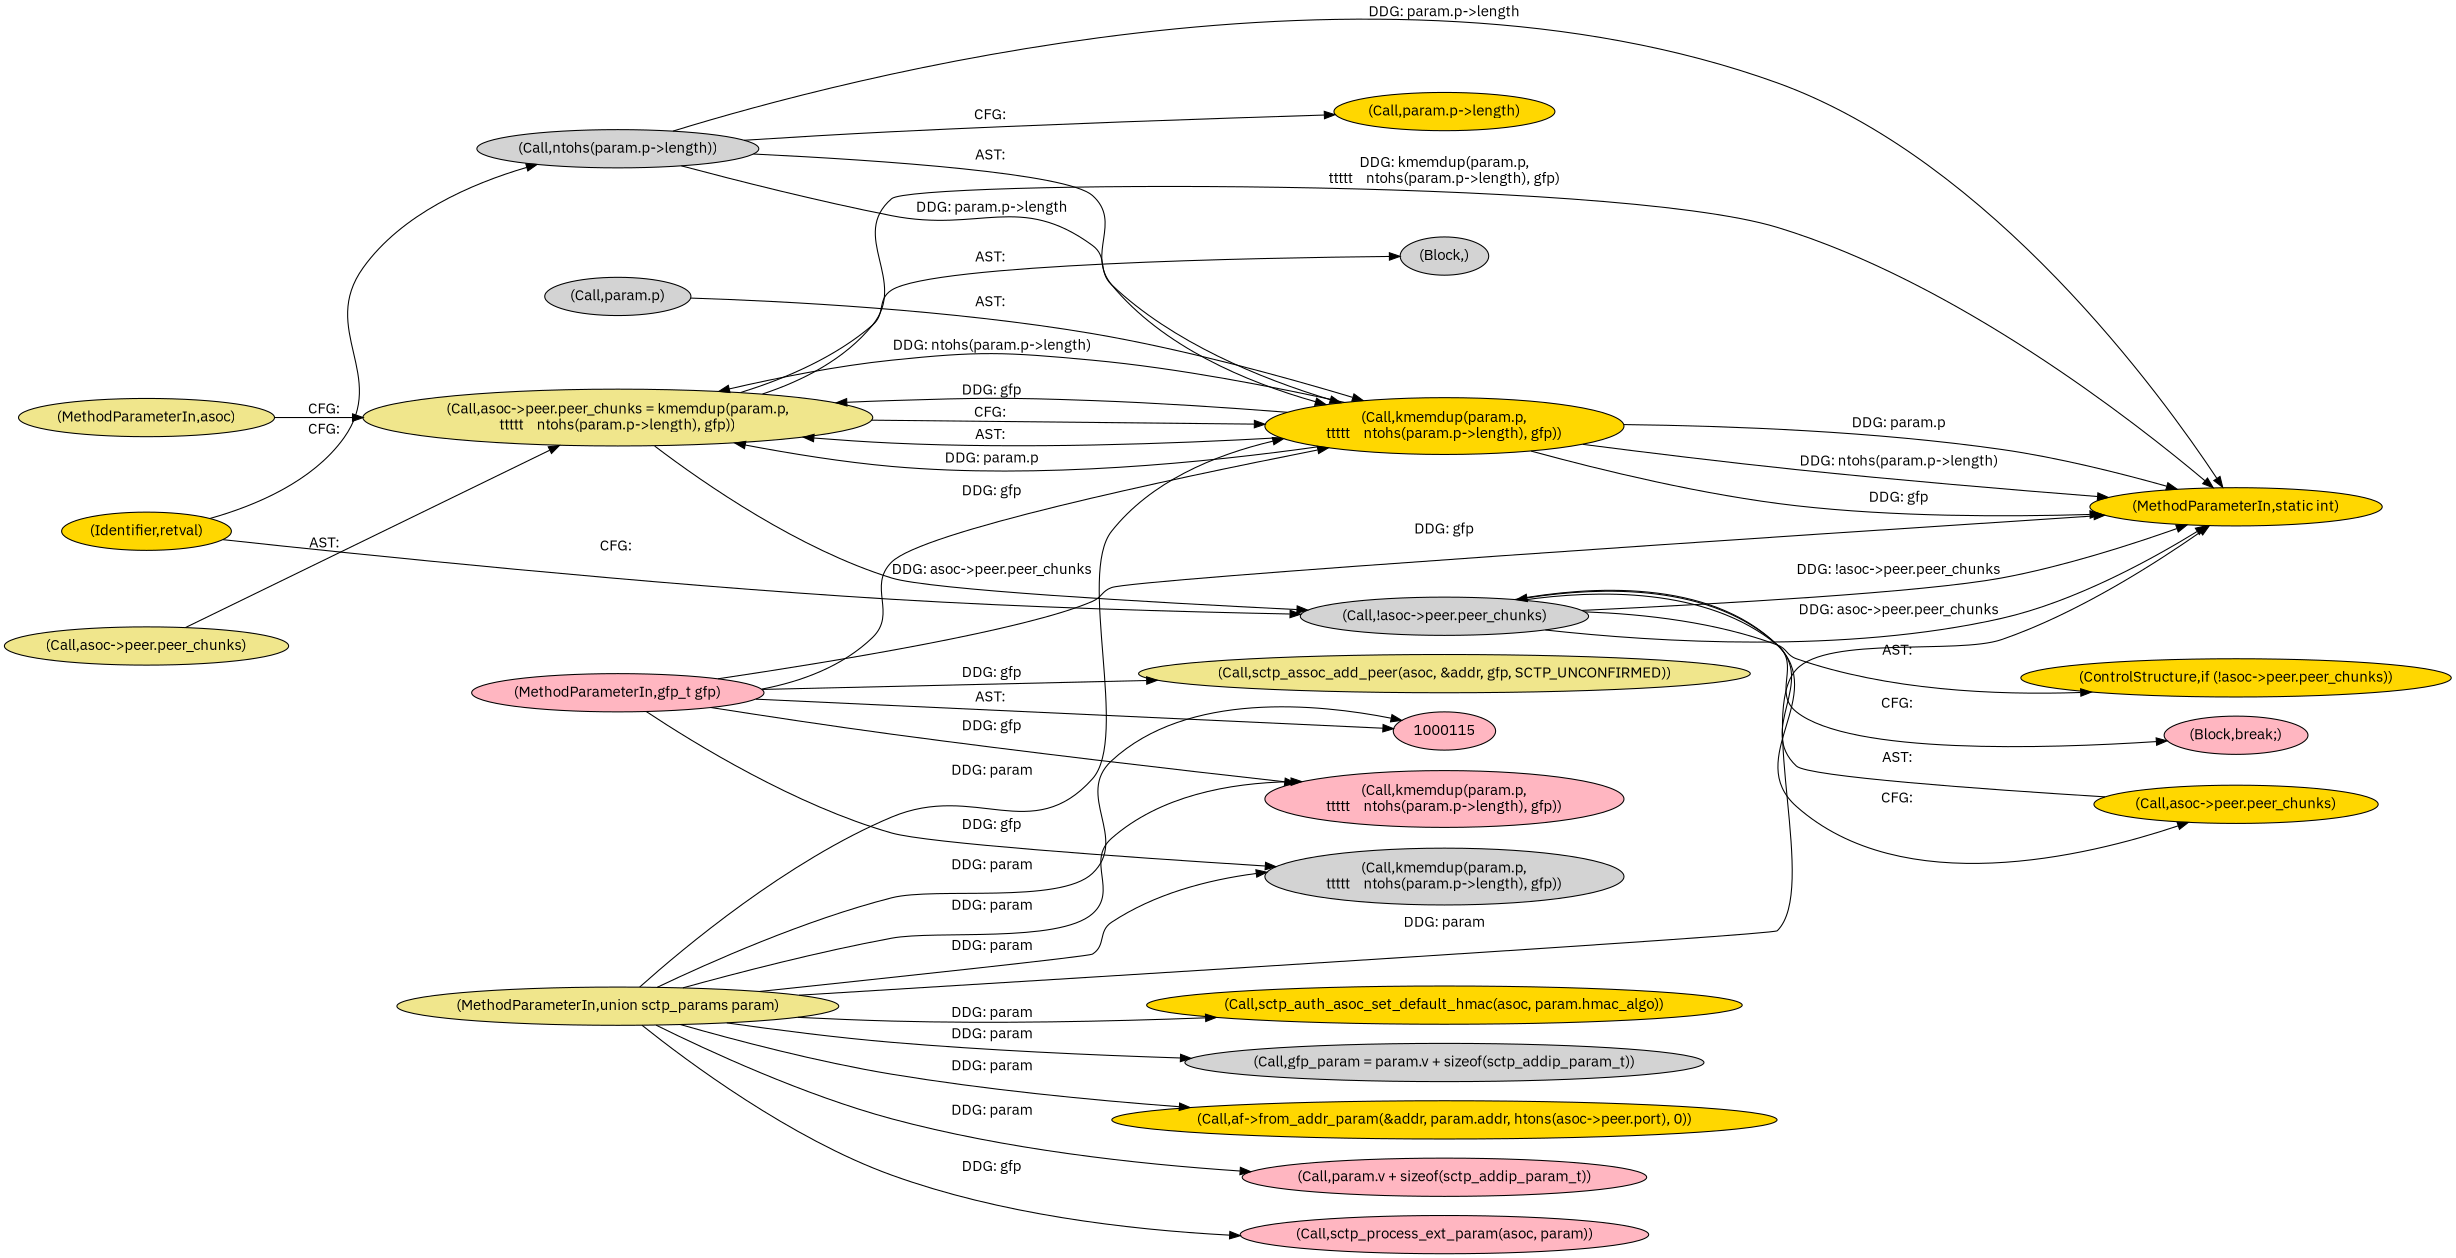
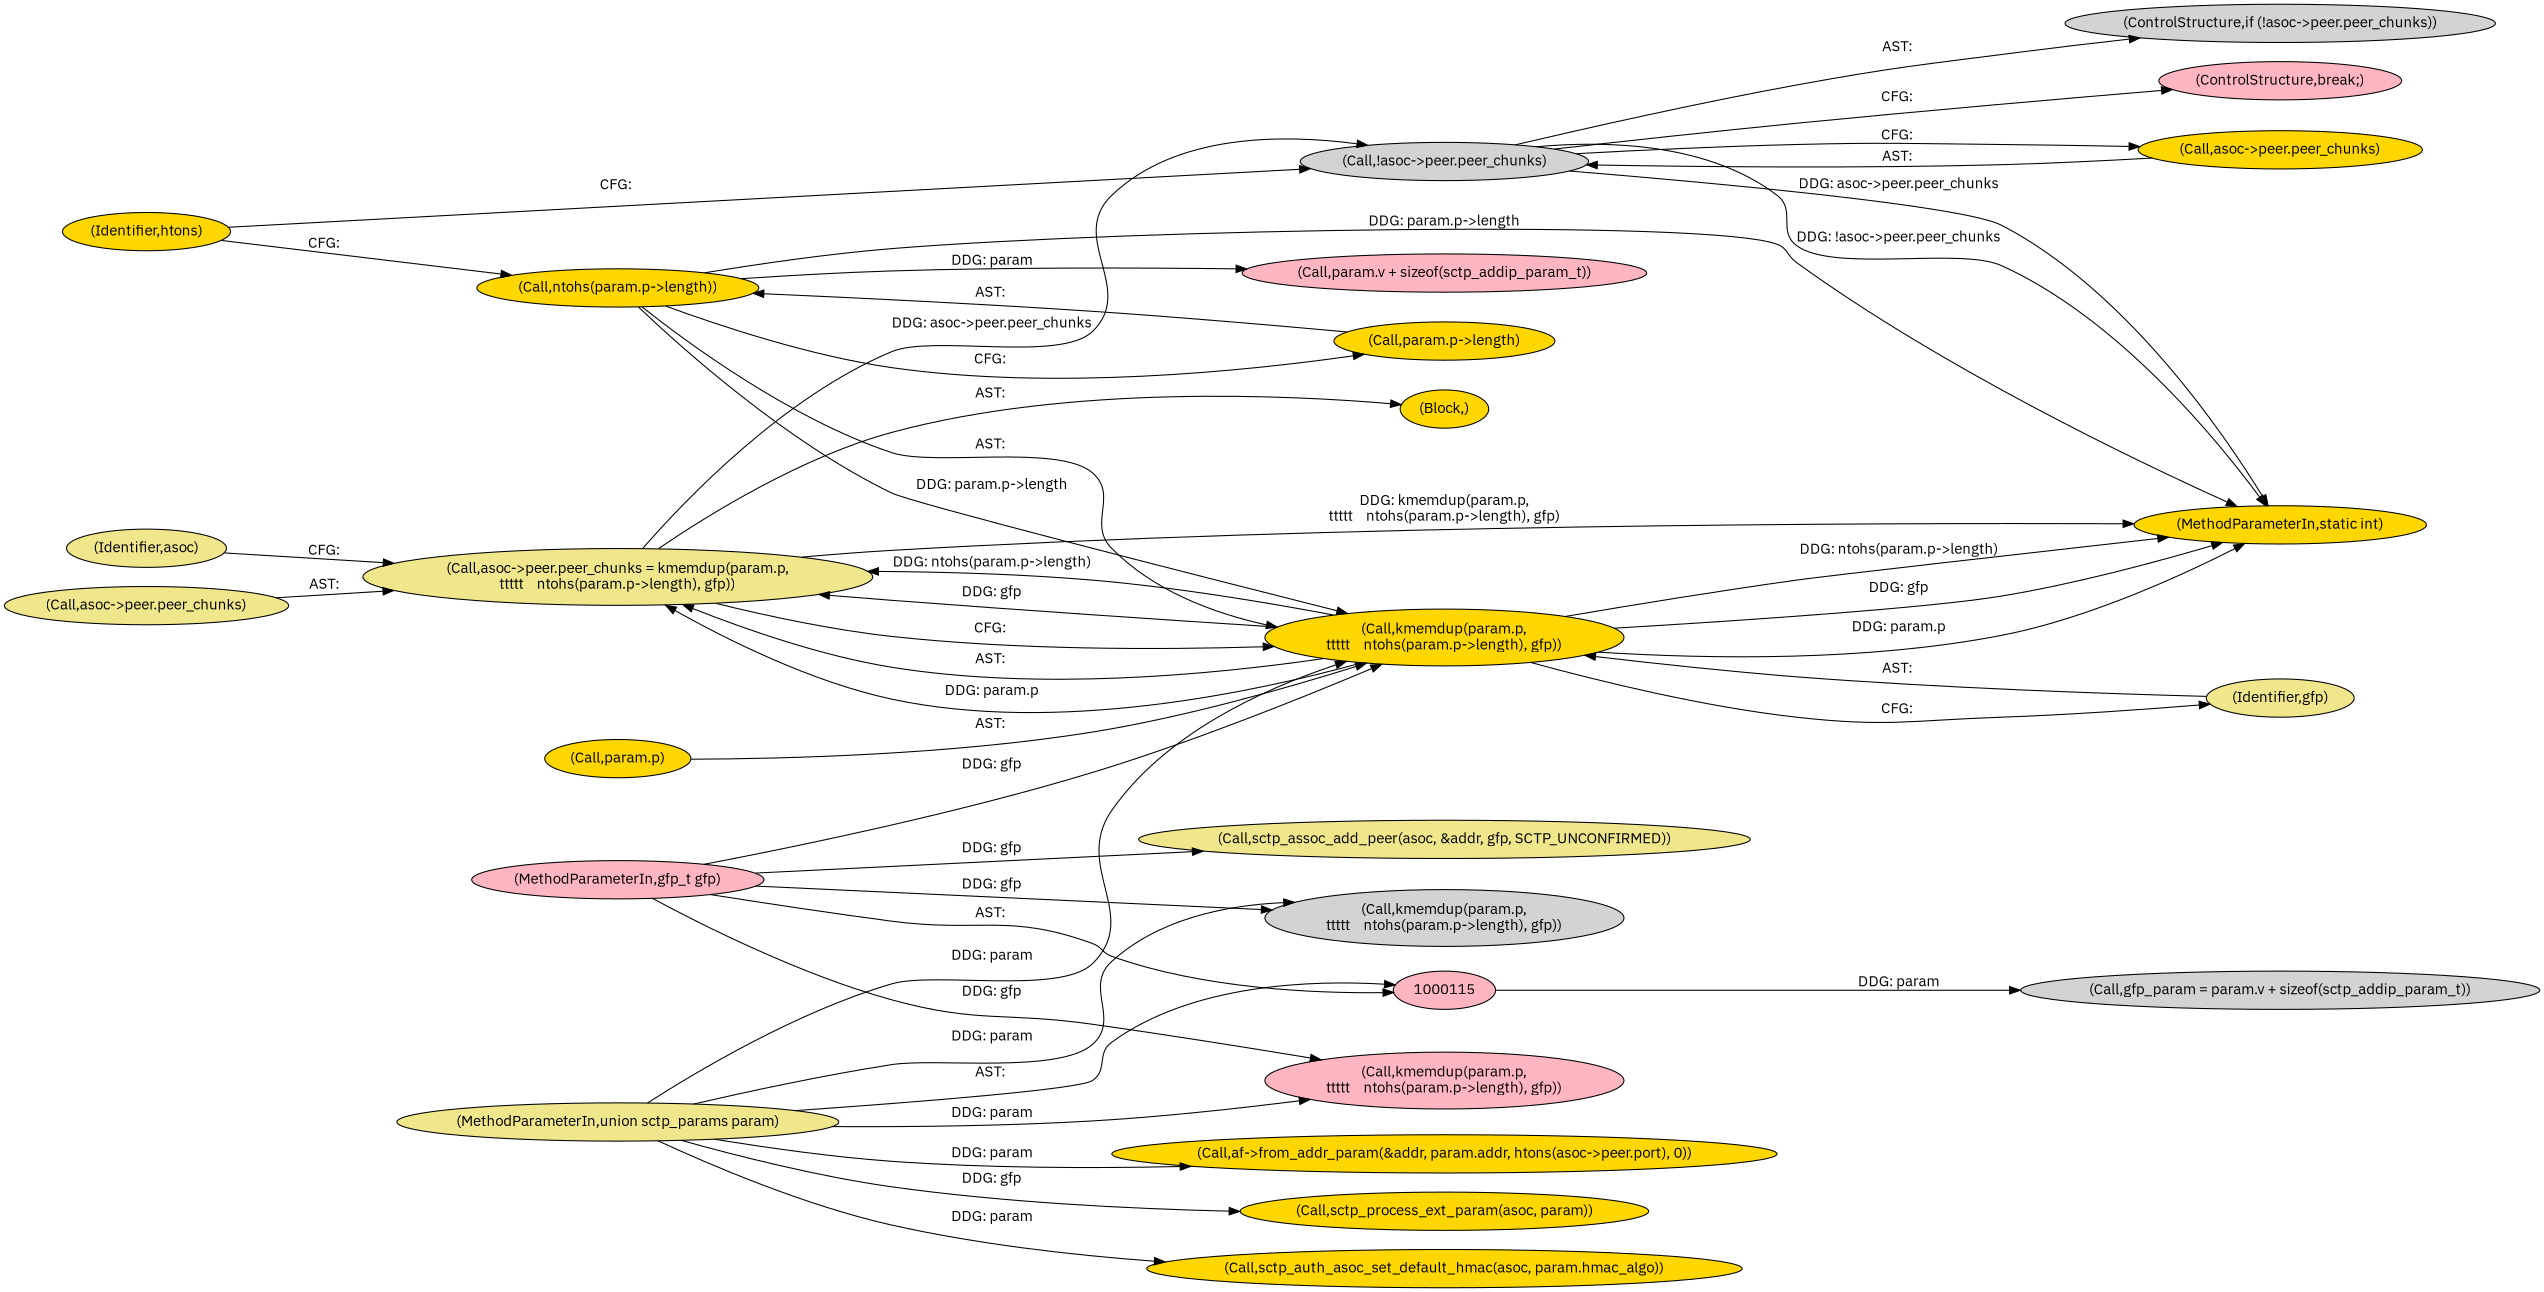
(618, 149) -> (618, 288)
(1444, 256) -> (1444, 409)
(618, 296) -> (618, 759)
none -> (1056, 309)
(147, 418) -> (147, 548)
(147, 531) -> (147, 232)
(1400, 563) -> none
(2236, 678) -> (2280, 23)
none -> (2280, 698)
(2236, 735) -> (2280, 81)
(992, 865) -> (992, 1073)
(1640, 942) -> none
(953, 1047) -> (1753, 990)
(940, 1131) -> (988, 269)
(1444, 1235) -> (1444, 1211)
